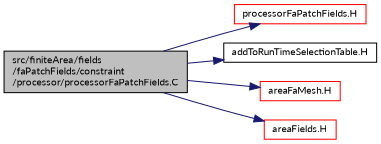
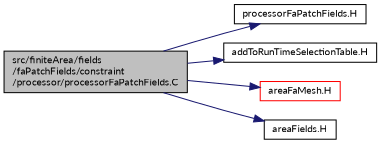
(300, 14) -> (300, 14)
(300, 130) -> (300, 130)
